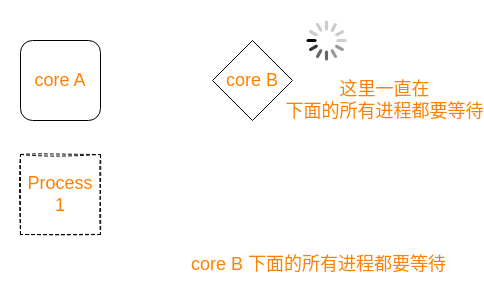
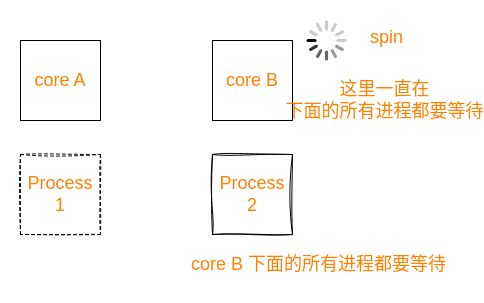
none -> (386, 38)
(61, 81) -> (61, 81)
(253, 81) -> (253, 81)
none -> (253, 195)
